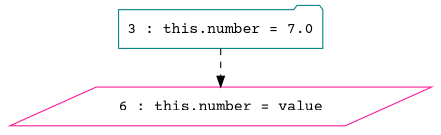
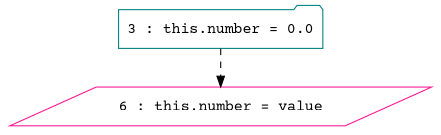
(221, 29) -> (221, 29)
